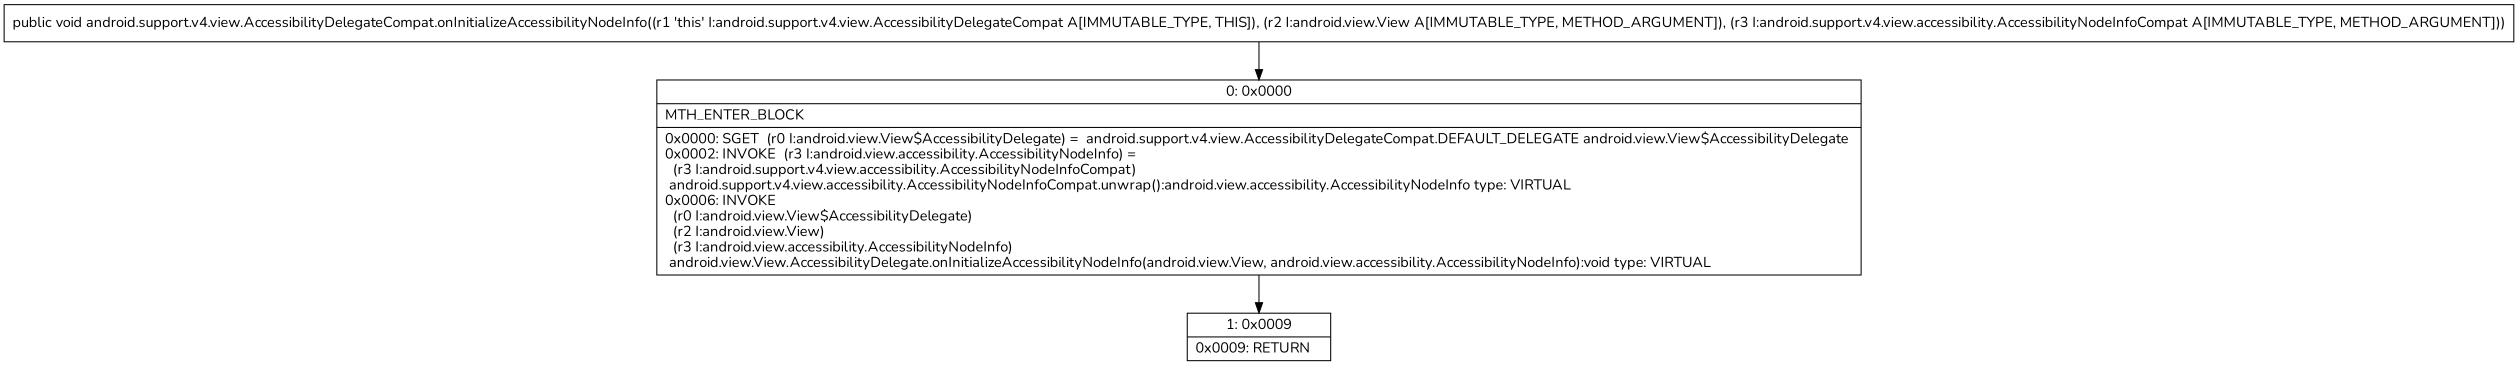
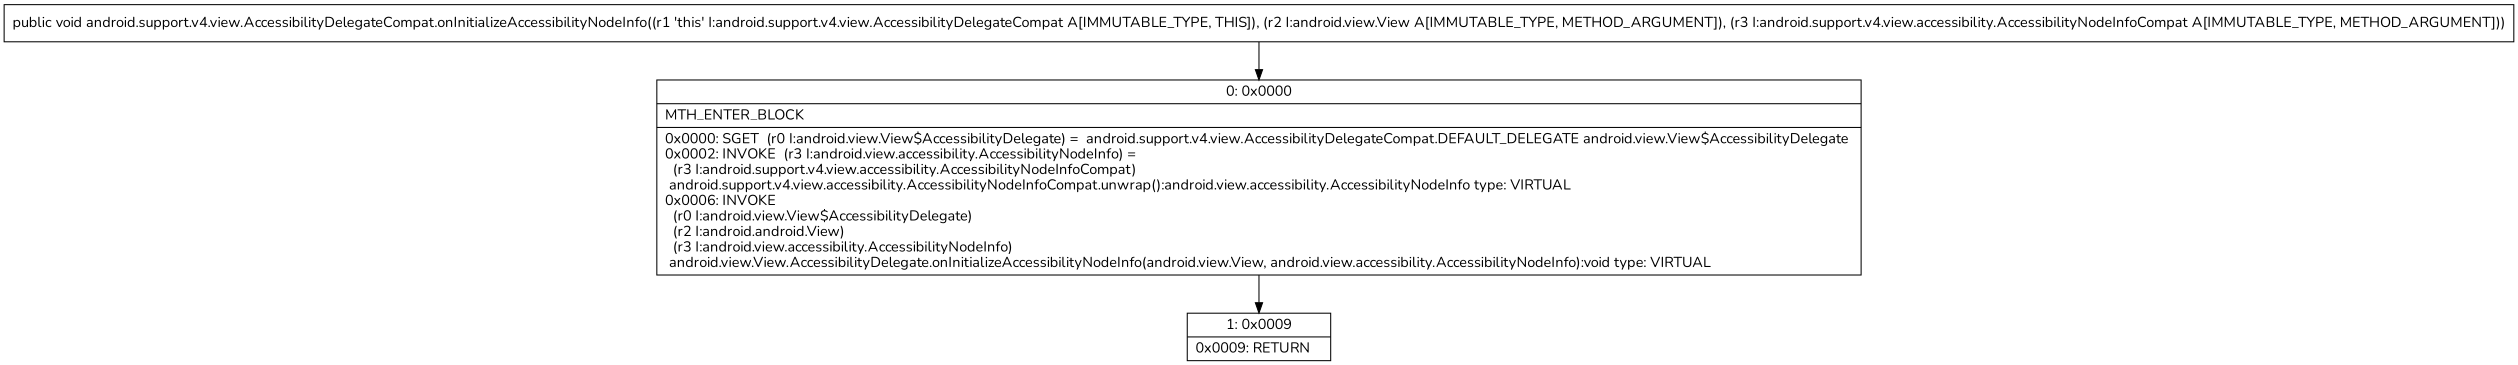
(745, 232) -> (755, 232)
